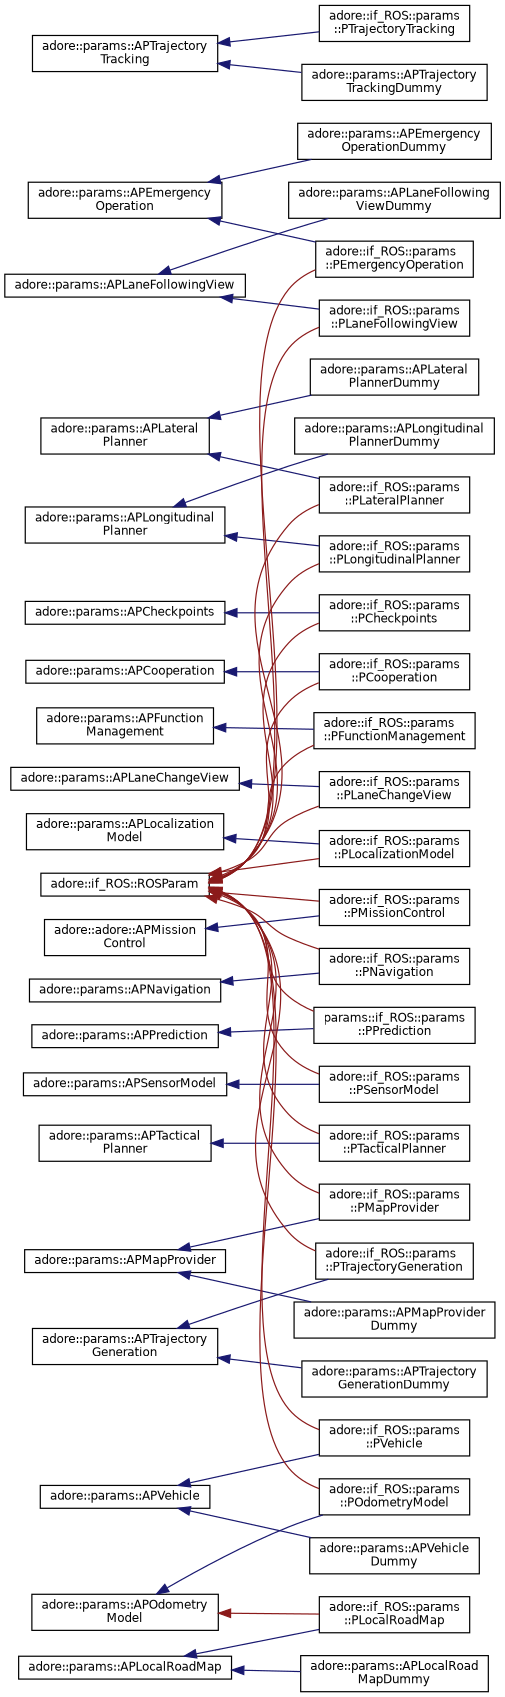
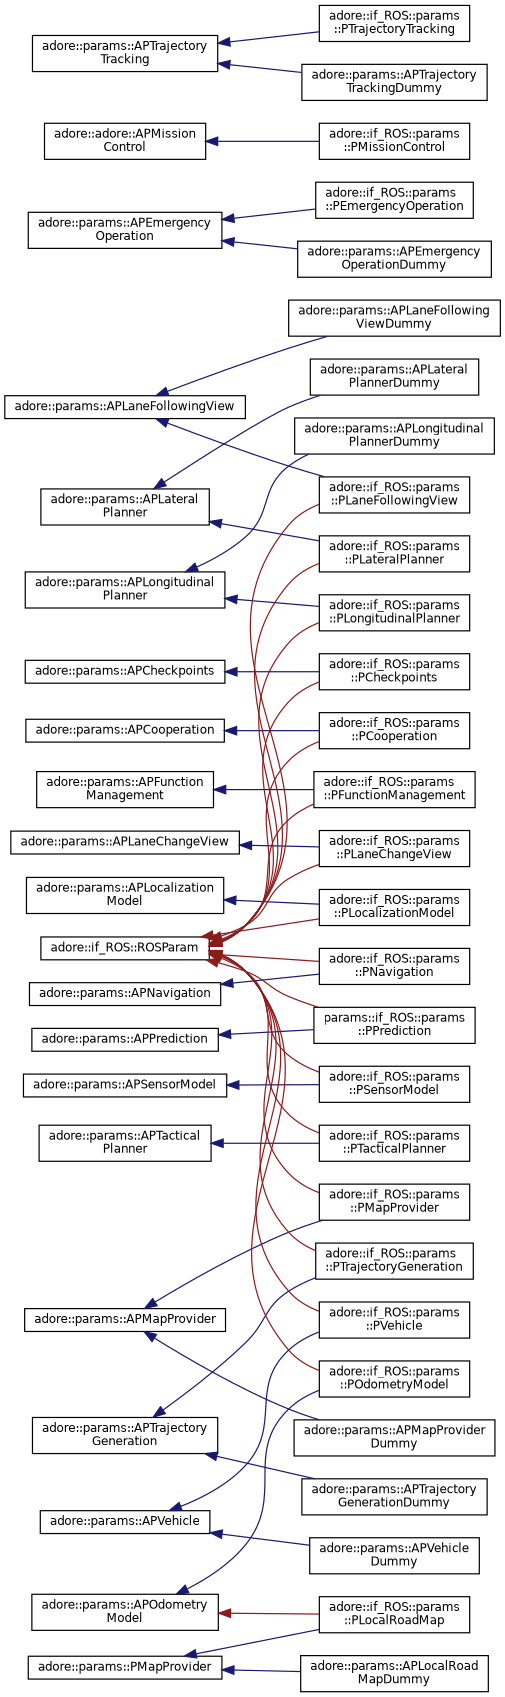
(268, 574) -> none
(270, 897) -> none
(125, 1668) -> (125, 1668)
